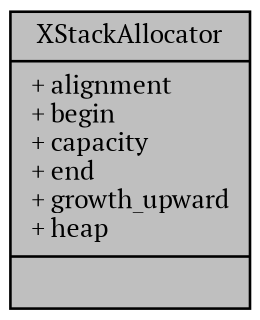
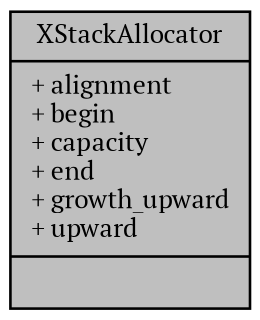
(72, 229) -> (85, 229)
